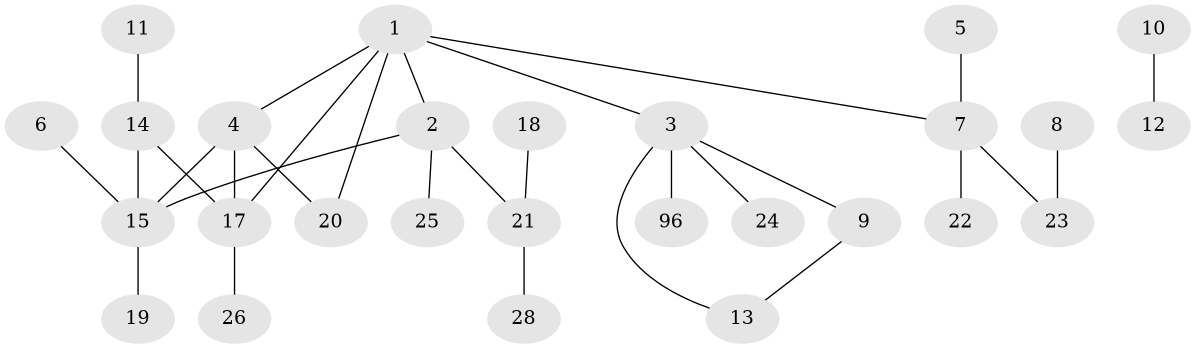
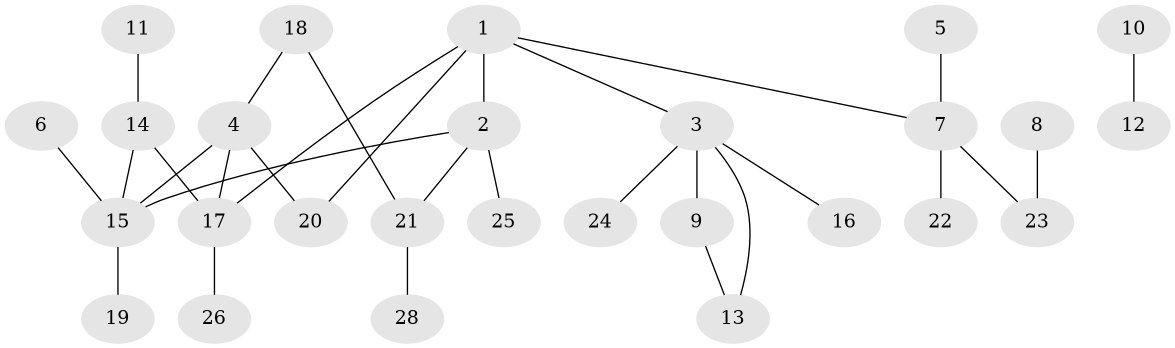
(315, 78) -> (265, 78)
(671, 222) -> (844, 222)
